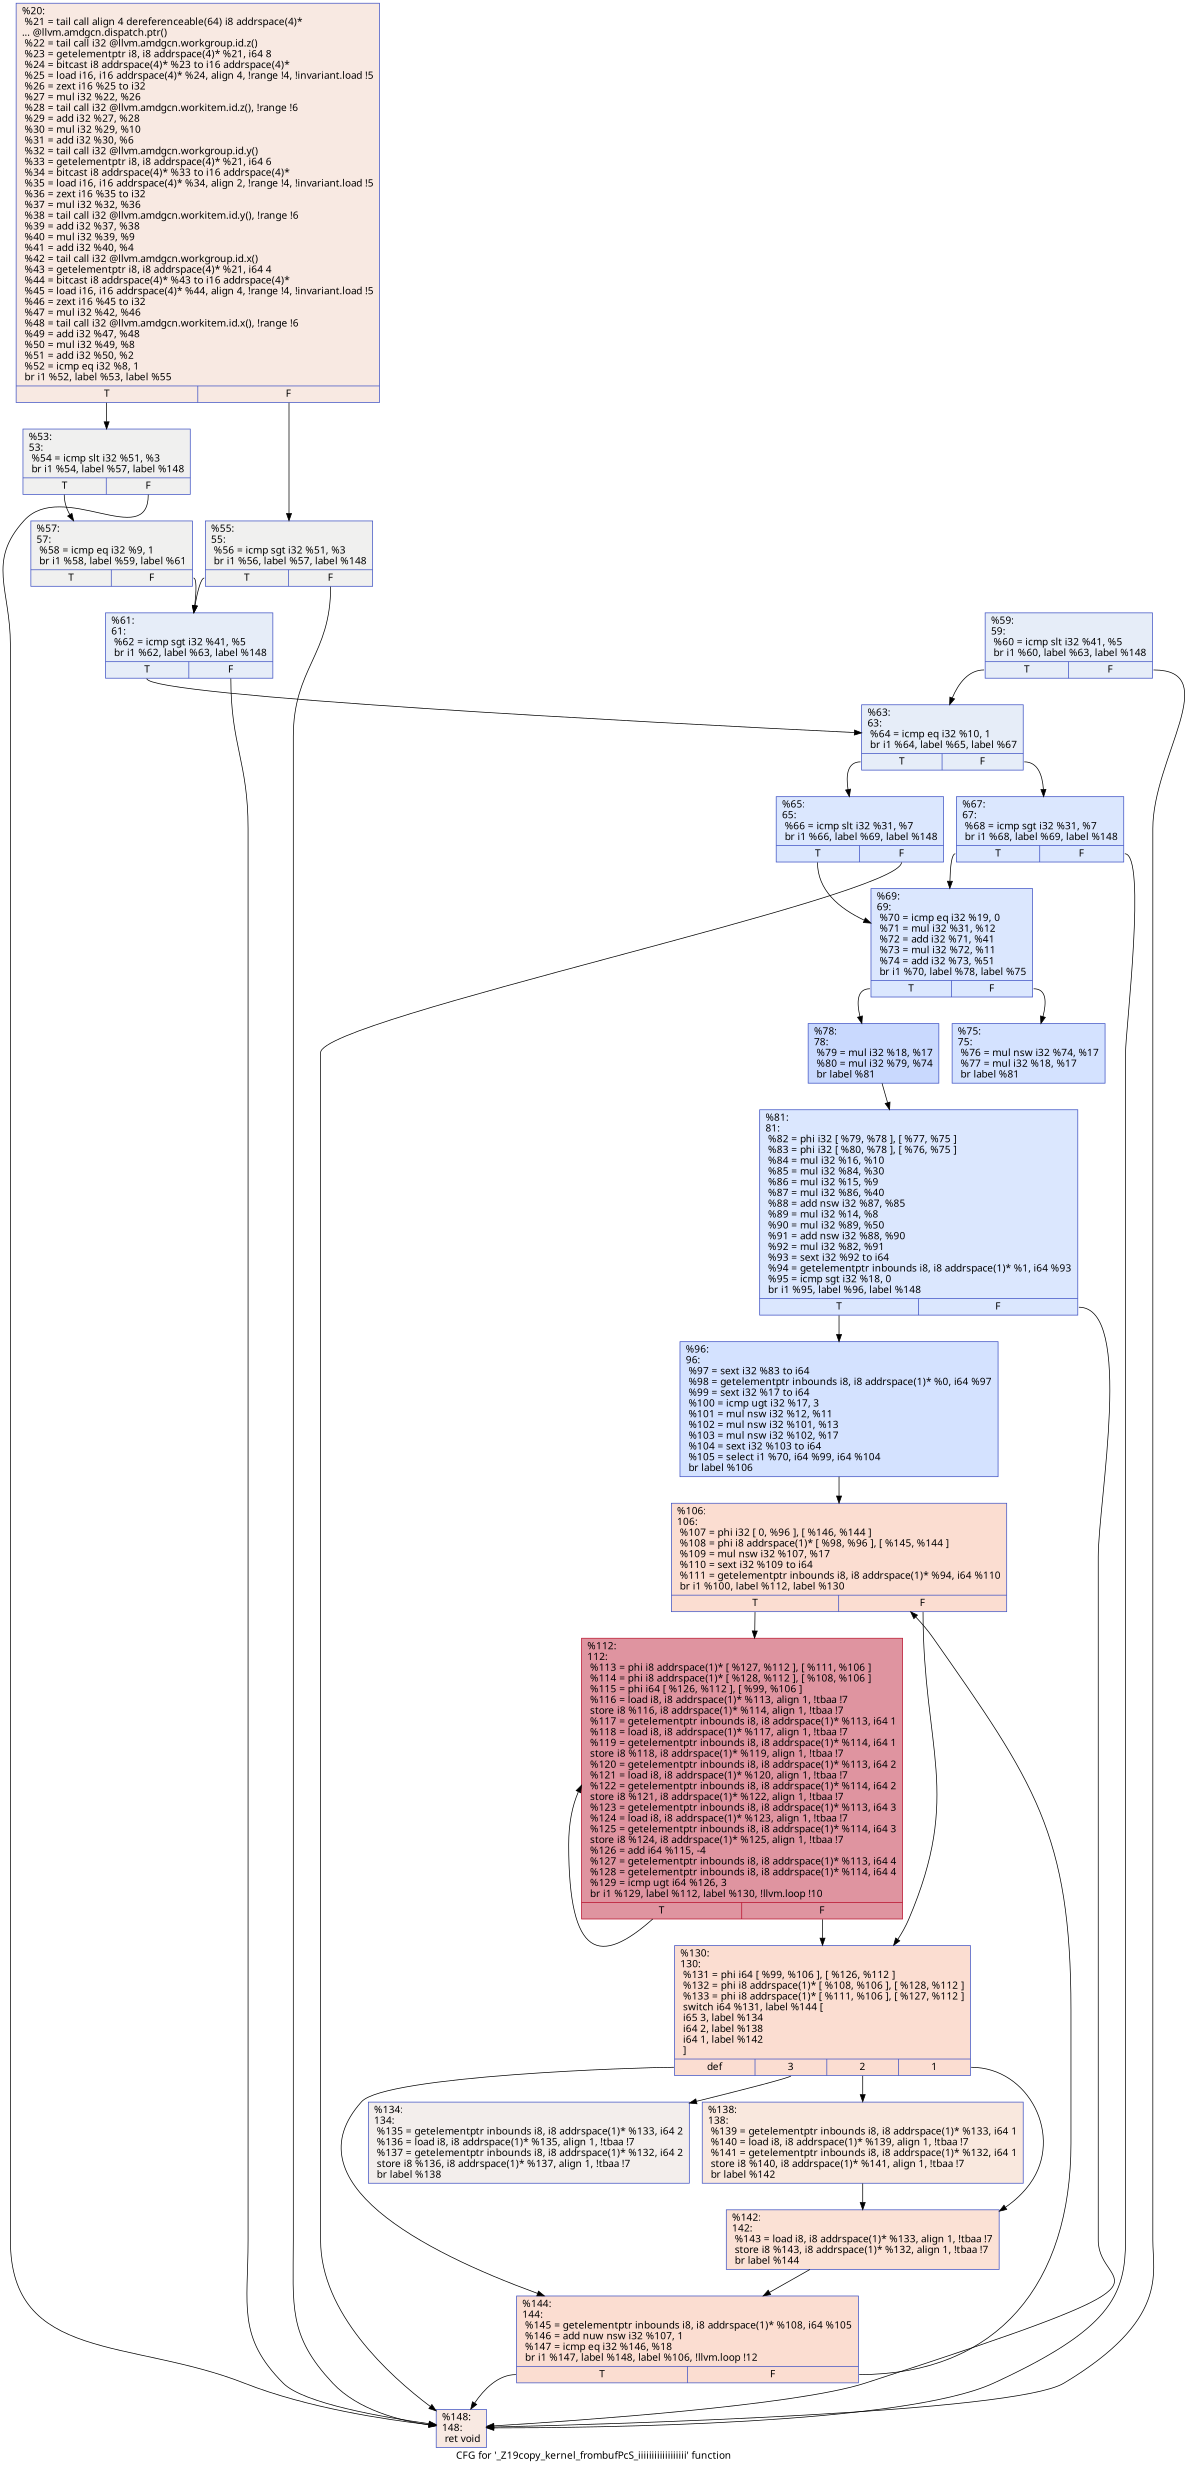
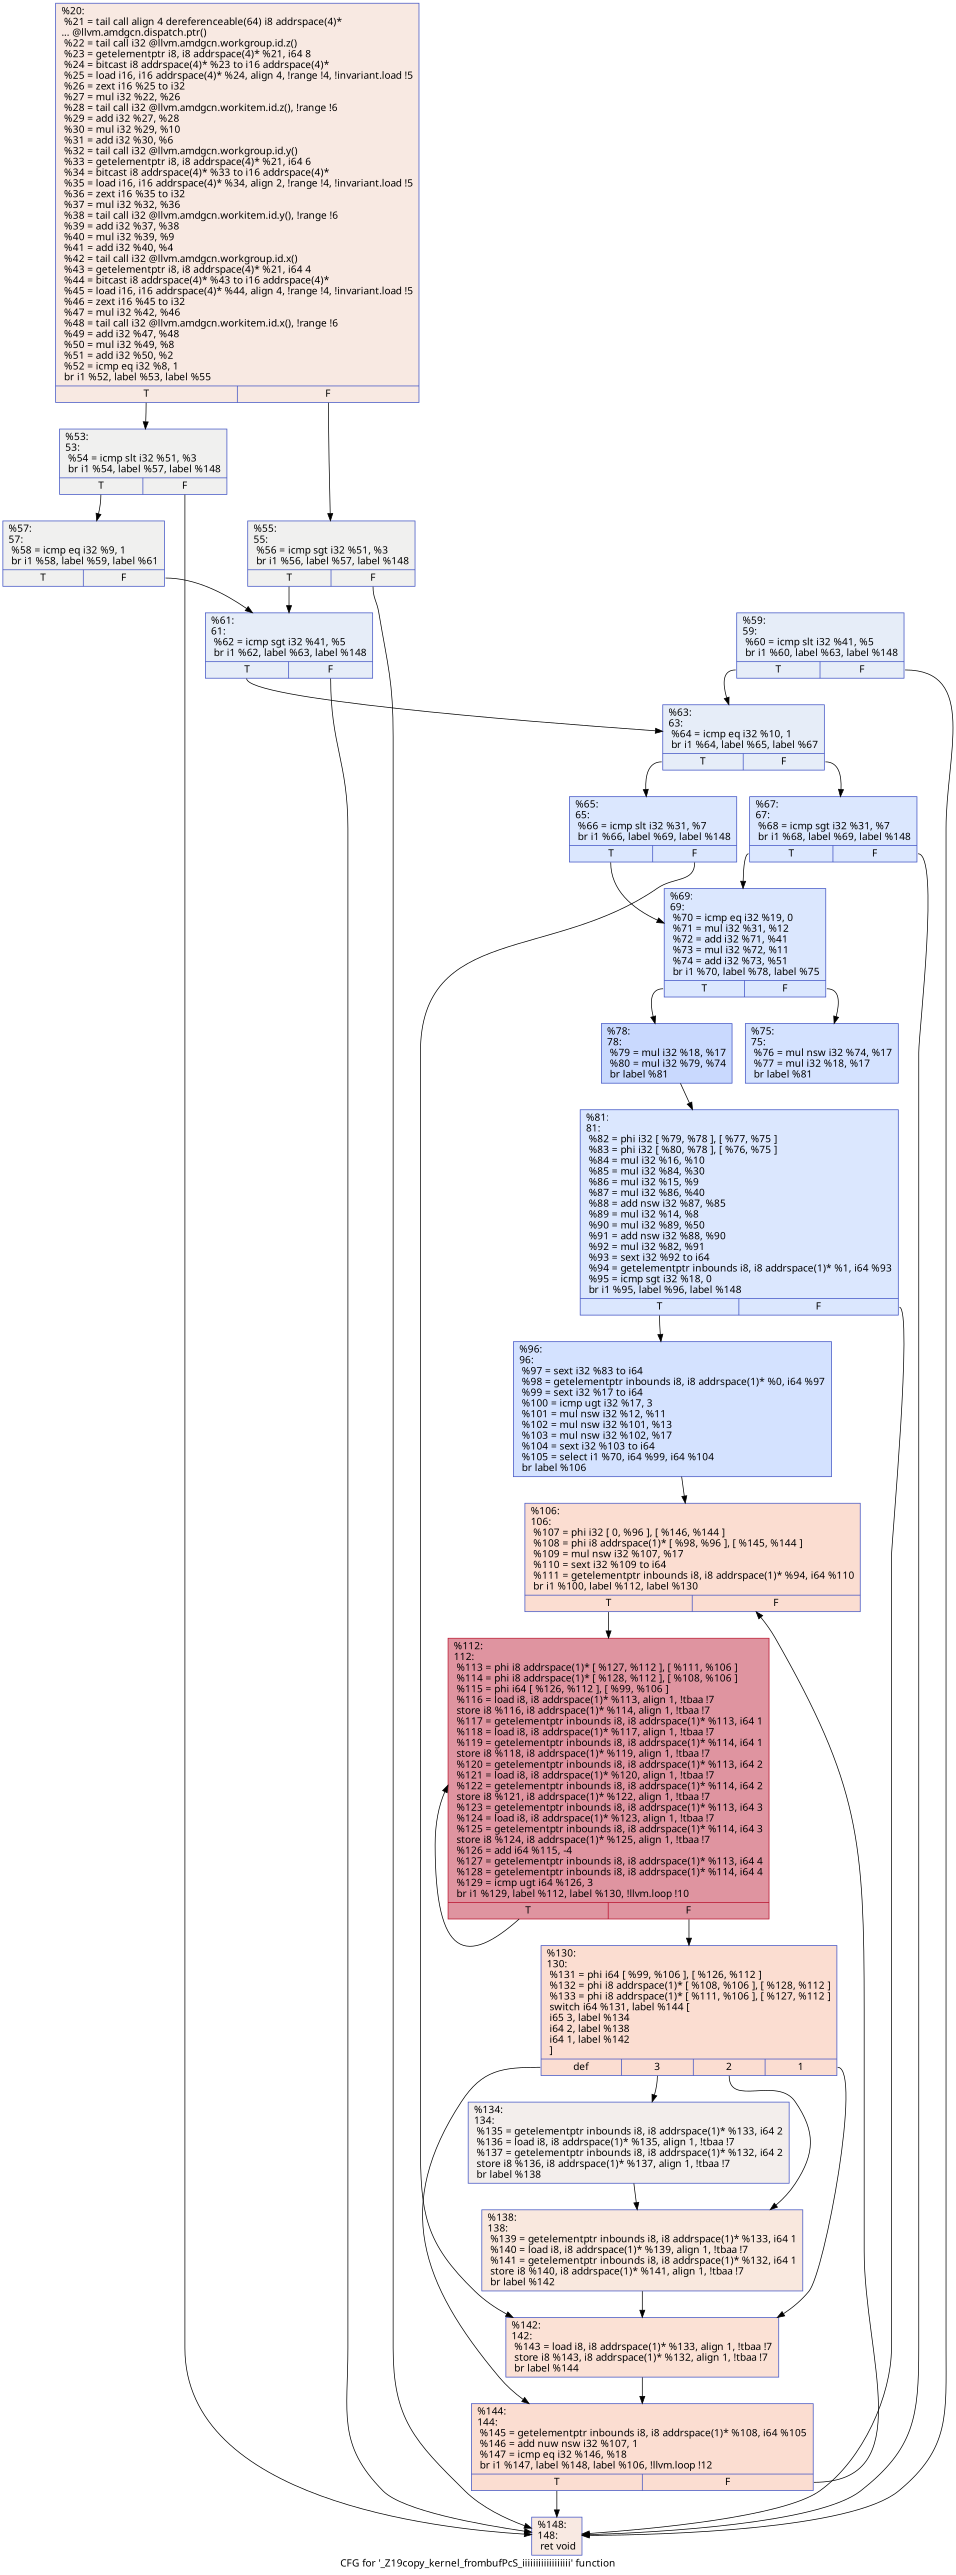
(321, 1442) -> (420, 1520)
(936, 1779) -> none
none -> (635, 2193)
